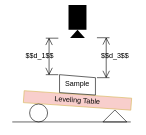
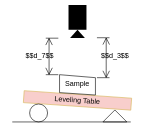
(40, 56) -> (40, 56)
